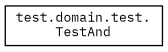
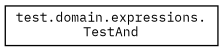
(84, 26) -> (112, 26)
